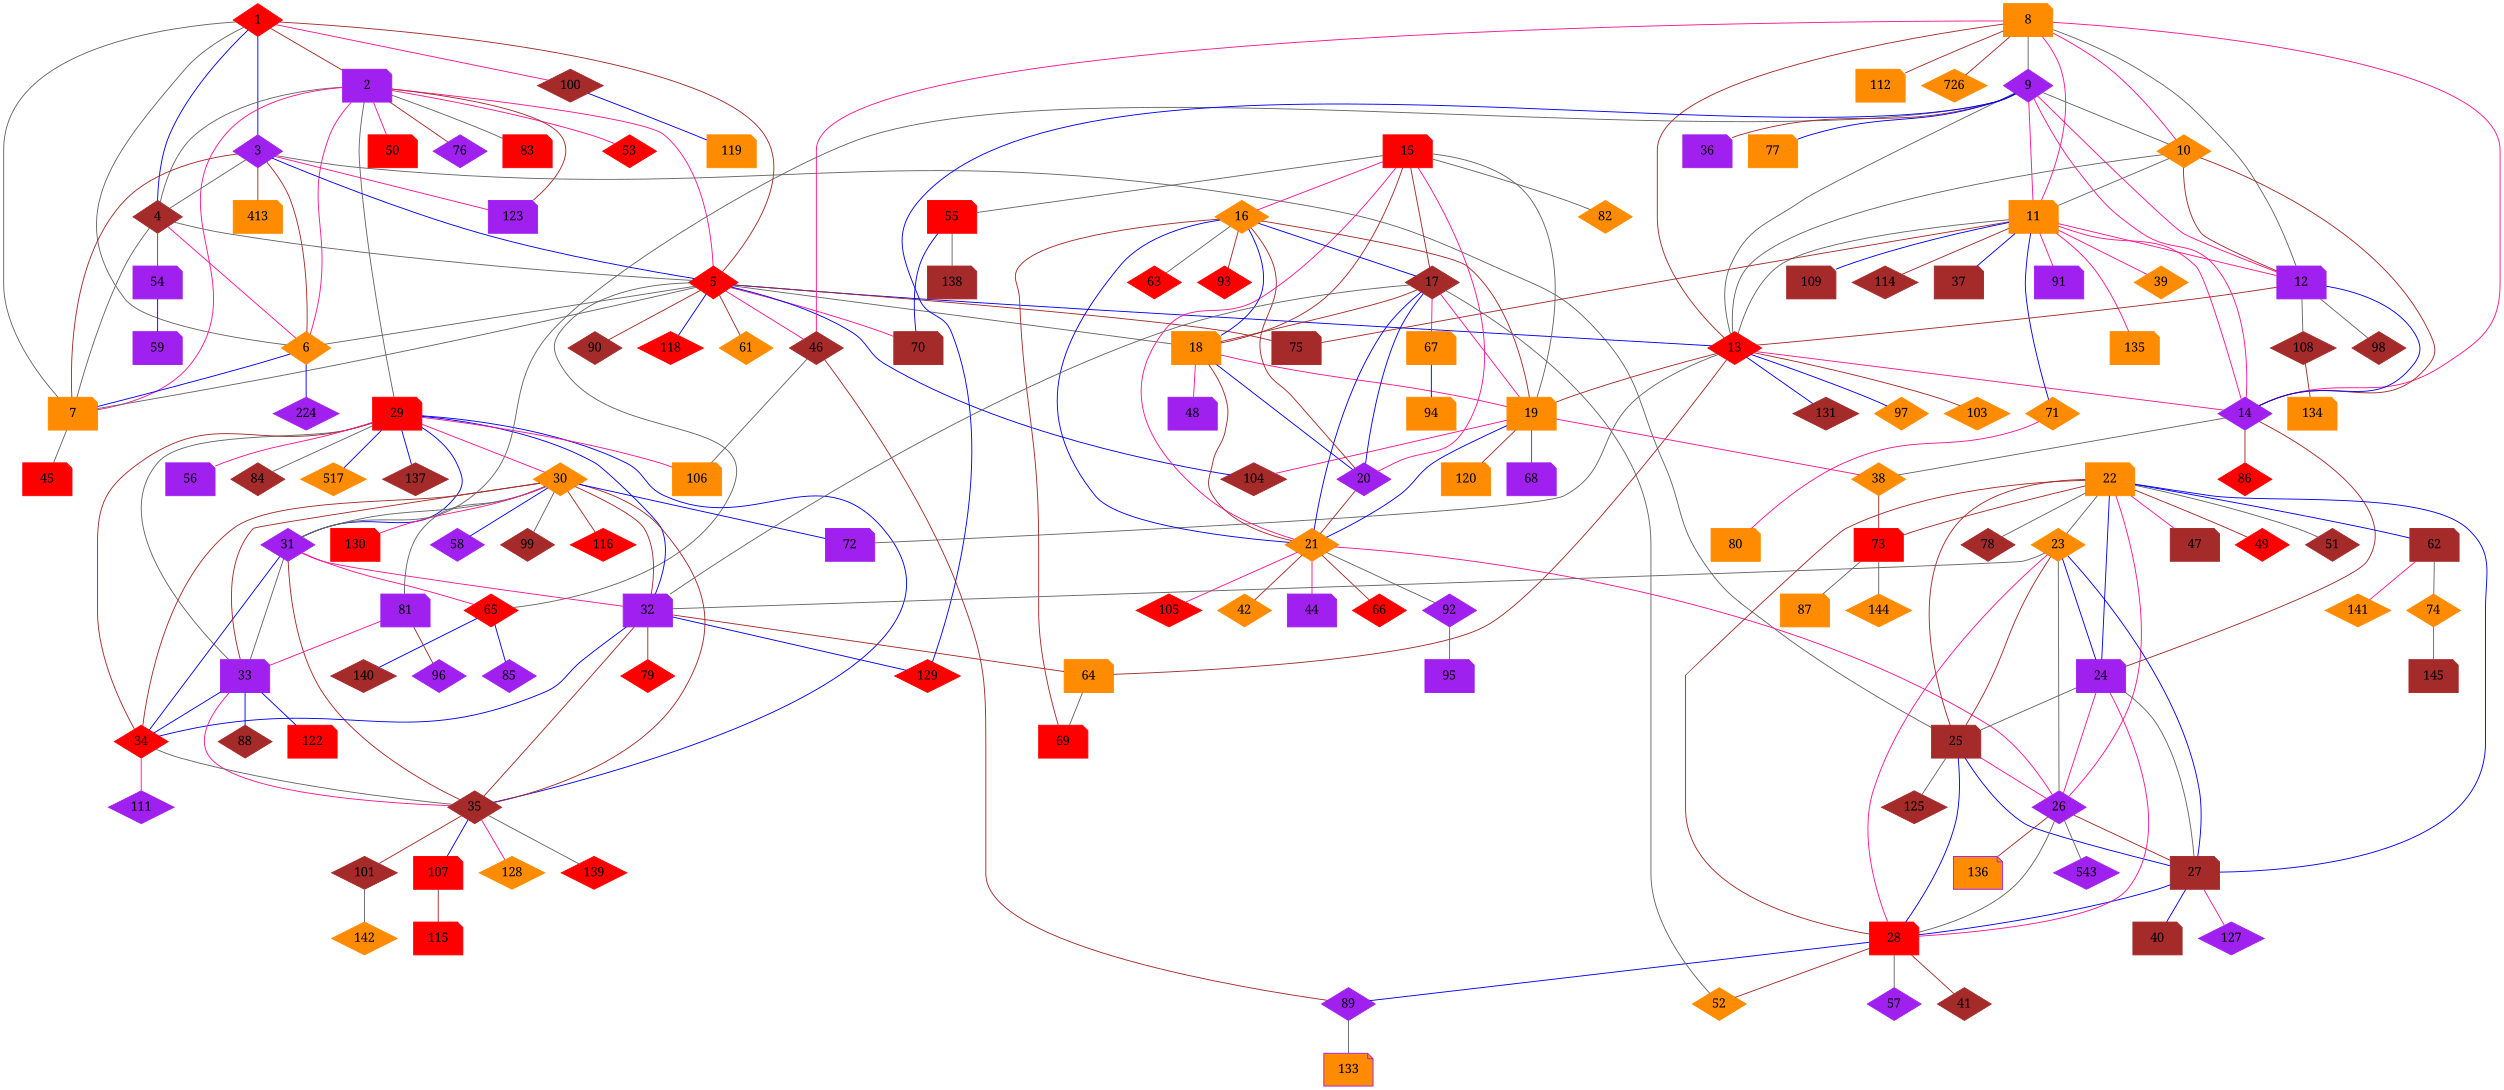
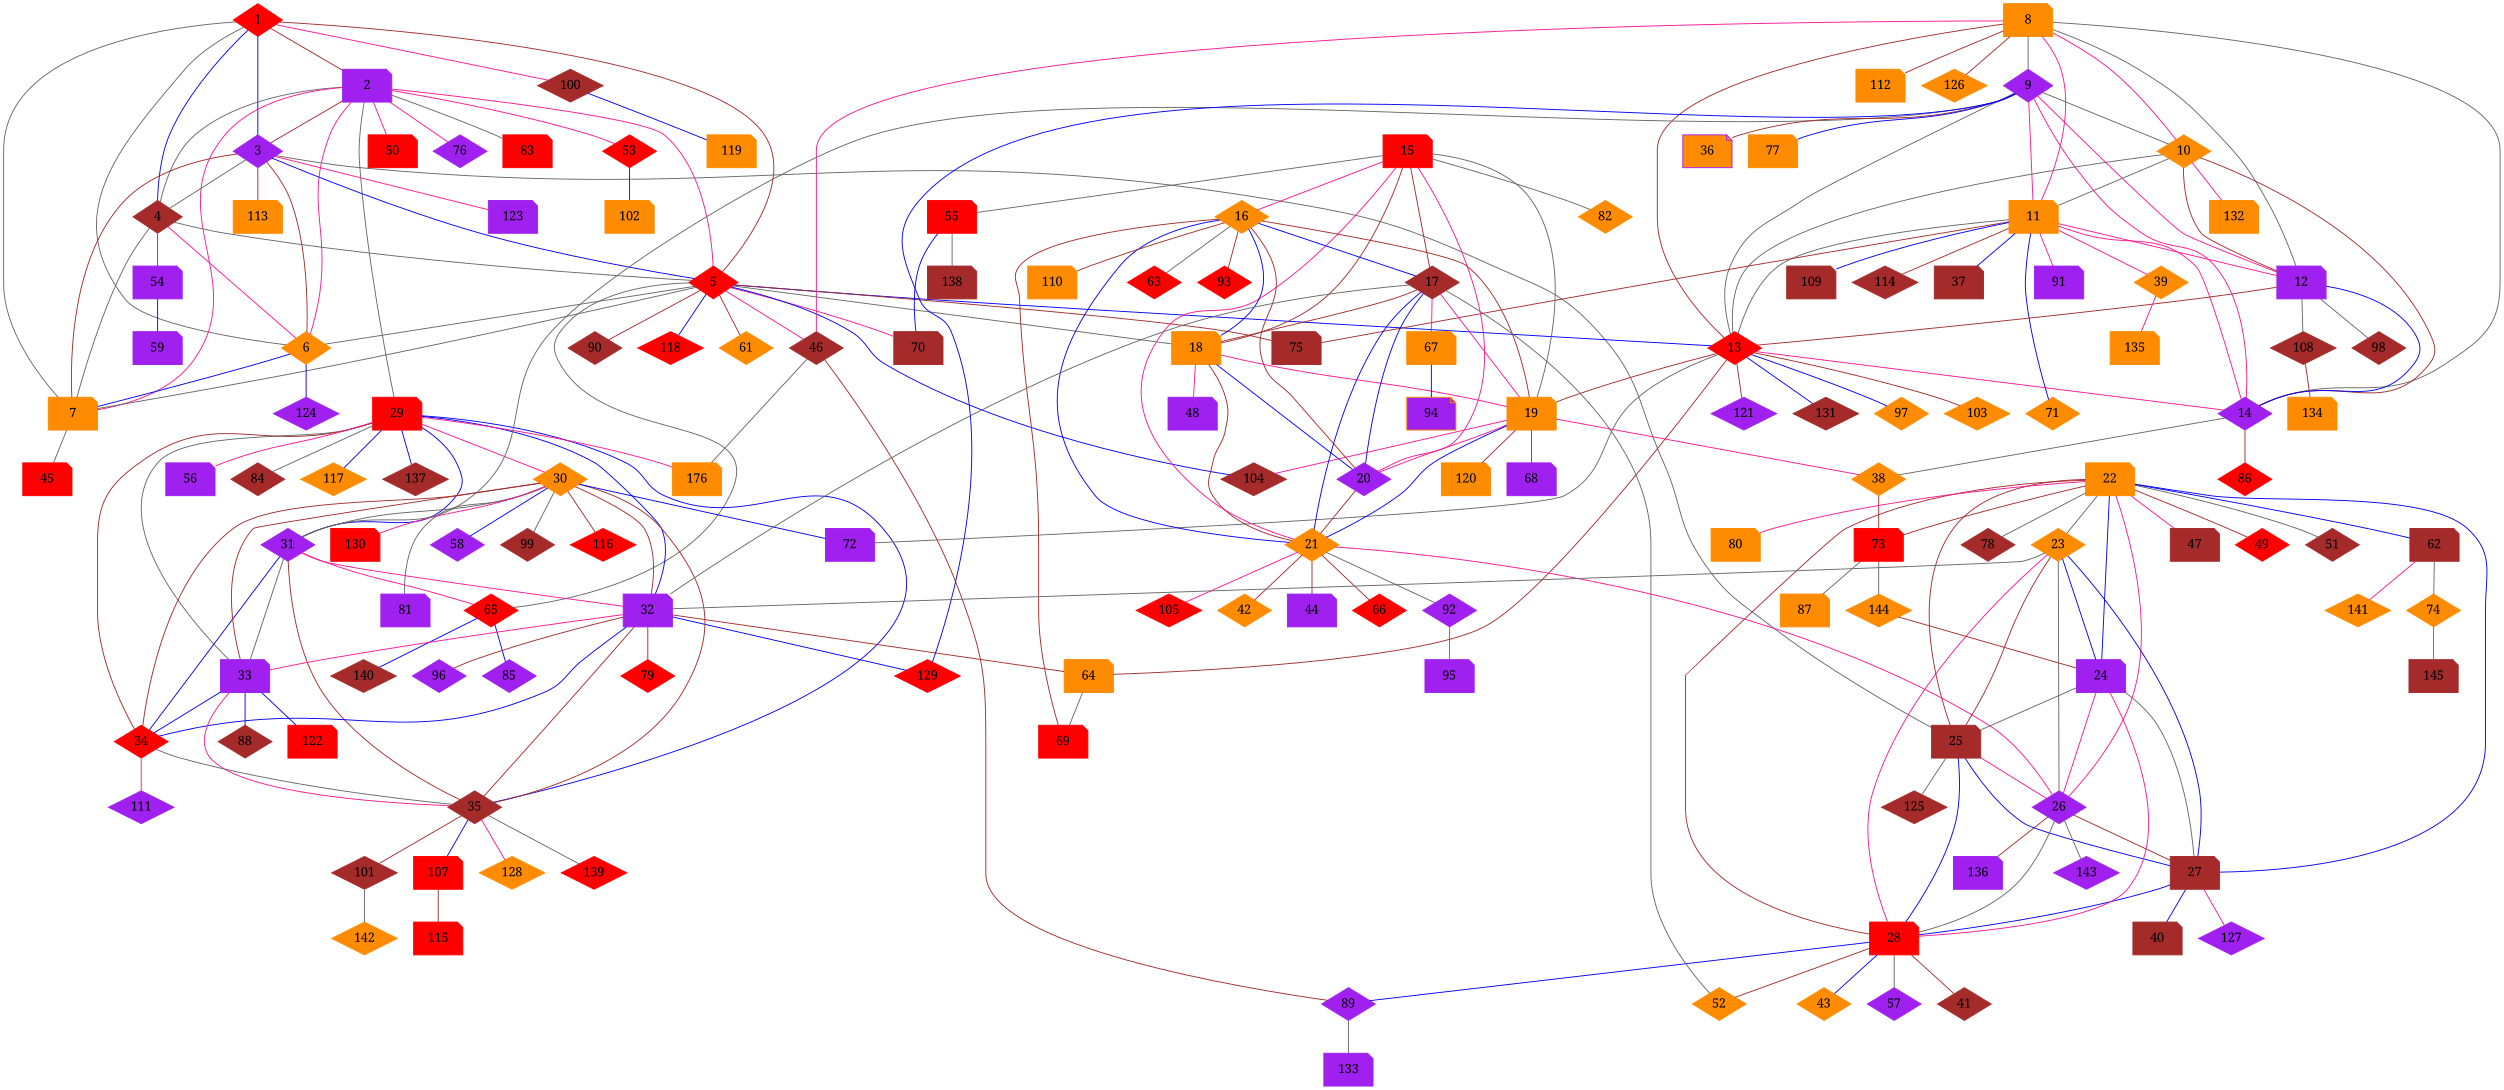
(1954, 86) -> (1954, 86)
(419, 122) -> (419, 122)
(2489, 126) -> (2489, 126)
(557, 132) -> (306, 122)
(1707, 151) -> (1707, 151)
(258, 217) -> (258, 217)
none -> (630, 217)
none -> (2234, 217)
(2100, 277) -> (2149, 314)
none -> (1052, 282)
(306, 414) -> (306, 414)
(1431, 414) -> (1431, 414)
none -> (1744, 414)
none -> (1443, 448)
(1885, 449) -> (1897, 503)
(333, 479) -> (333, 479)
(697, 479) -> (697, 479)
(1312, 578) -> (1312, 578)
(2339, 580) -> (1987, 643)
(420, 640) -> (537, 640)
(325, 643) -> (455, 638)
(1978, 873) -> (1978, 873)
(2086, 873) -> (2086, 873)
none -> (1824, 1004)
(1348, 1070) -> (1348, 1070)
